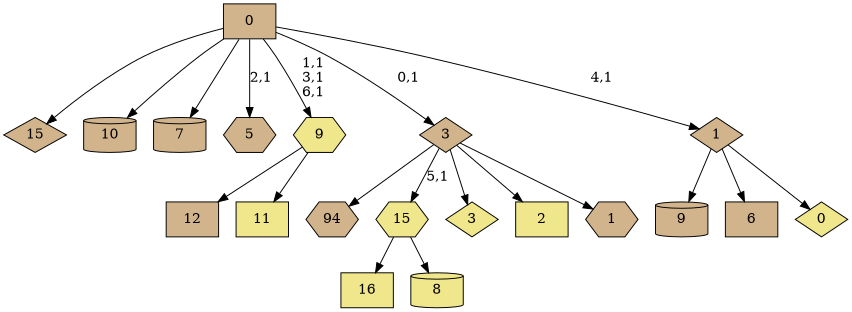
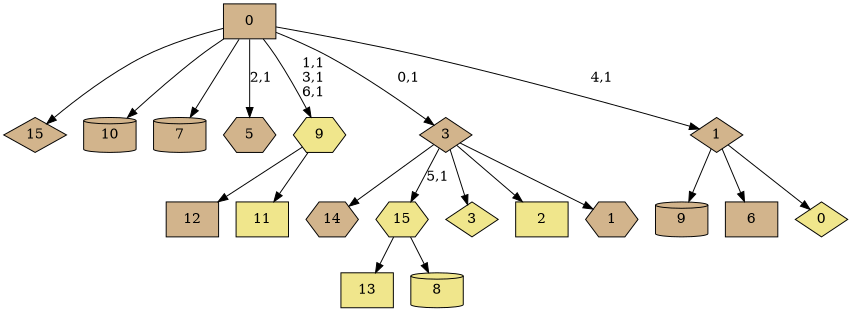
(332, 219) -> (332, 219)
(367, 290) -> (367, 290)
